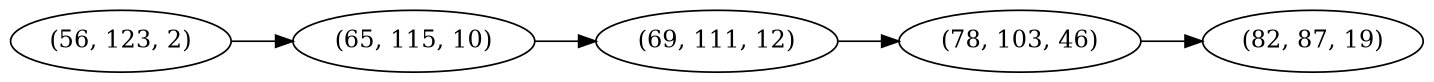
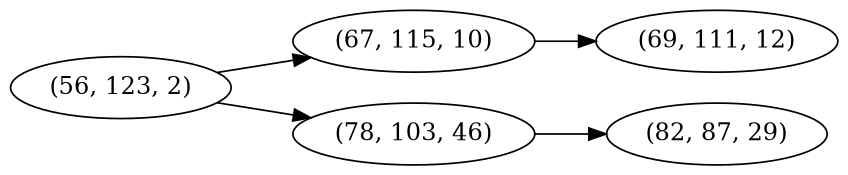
(414, 41) -> (414, 41)
(860, 41) -> (255, 109)
(1313, 41) -> (717, 134)
